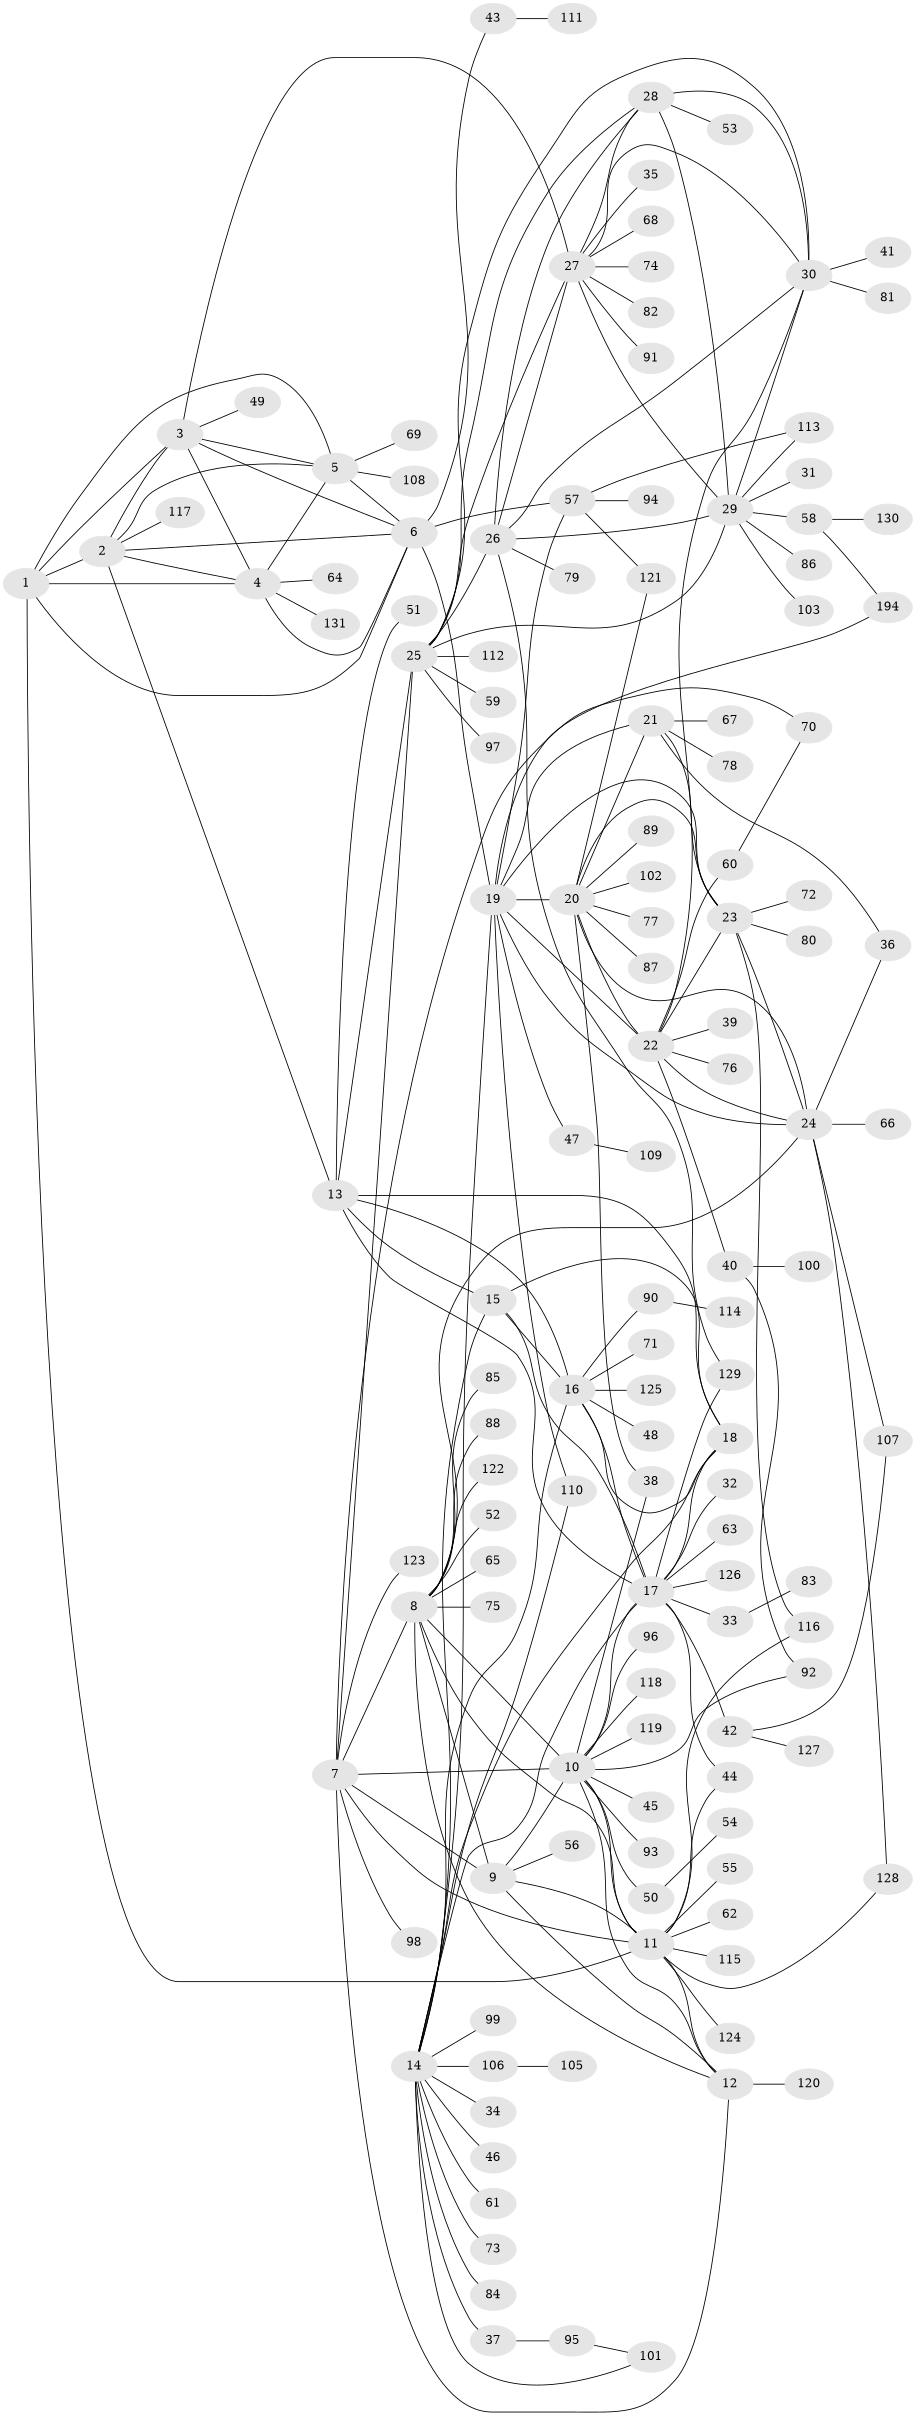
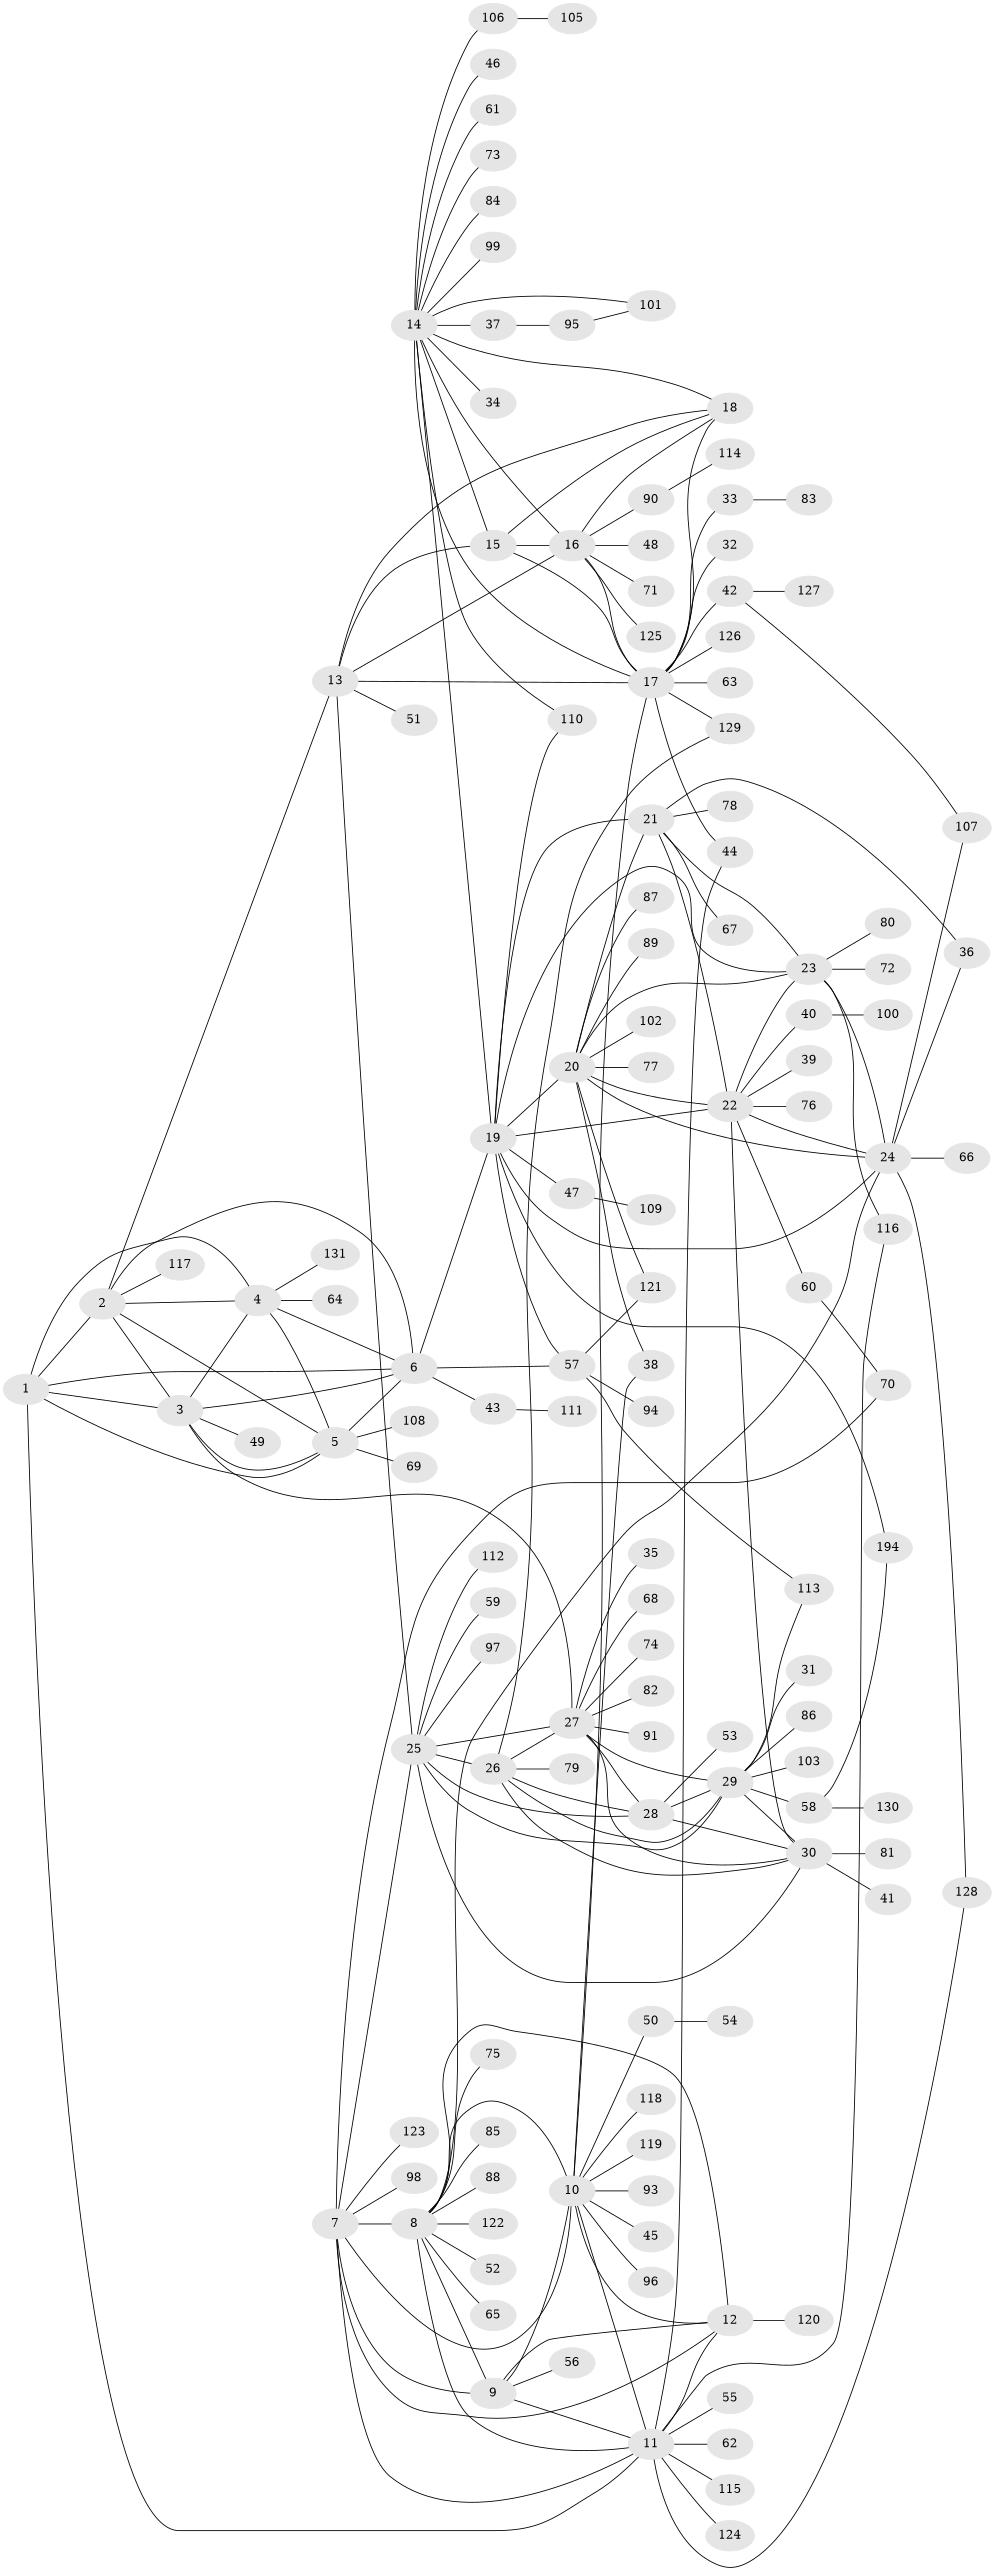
none -> (707, 993)
(809, 1673) -> none
